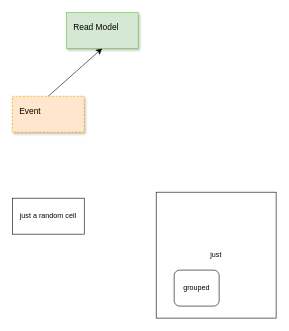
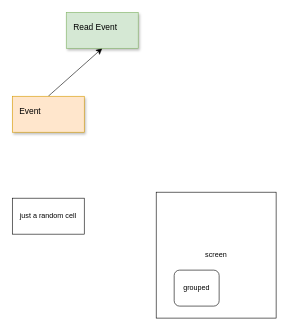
(95, 28) -> (96, 28)
(48, 114) -> (48, 114)
(216, 255) -> (216, 255)
